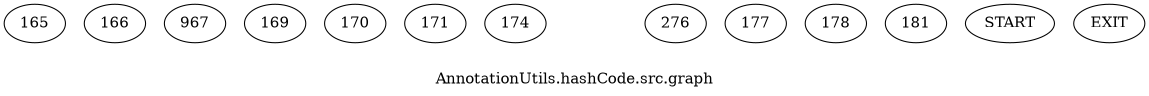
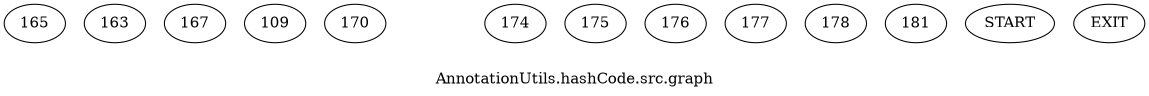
(115, 23) -> (115, 23)
(195, 23) -> (195, 23)
(275, 23) -> (275, 23)
(435, 23) -> none
none -> (596, 23)
(676, 23) -> (676, 23)
